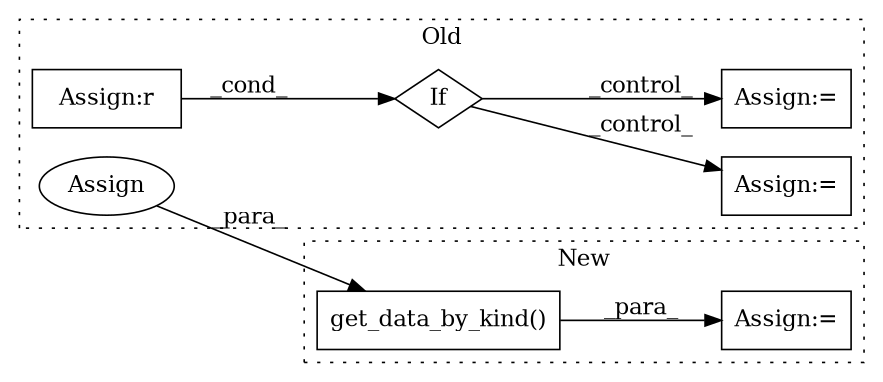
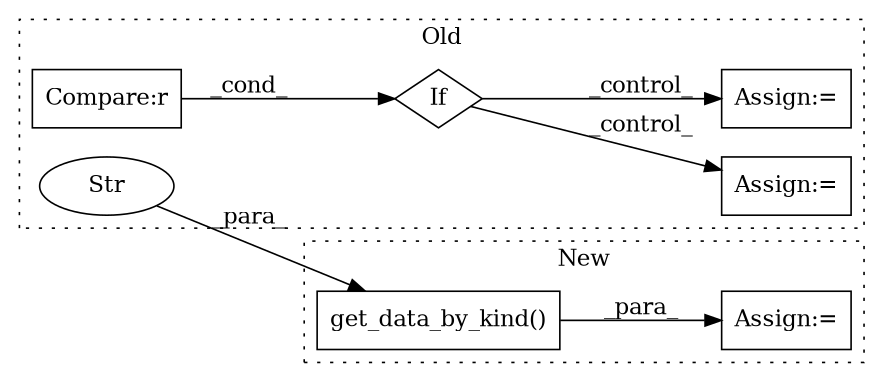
(107, 99) -> (107, 99)
(107, 186) -> (107, 186)
